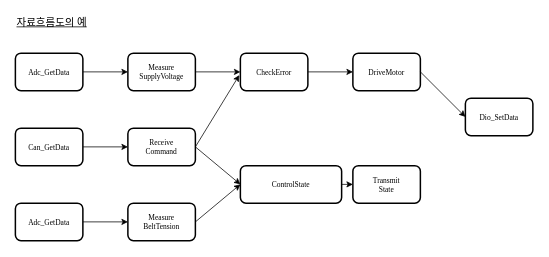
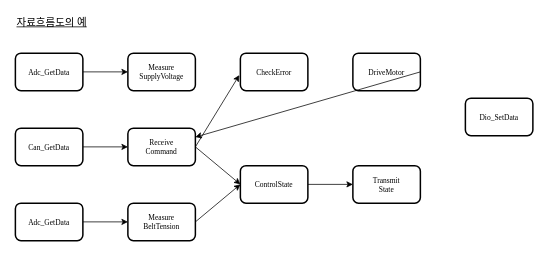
(234, 72) -> none
(346, 72) -> none
(461, 112) -> (313, 103)
(291, 184) -> (274, 184)
